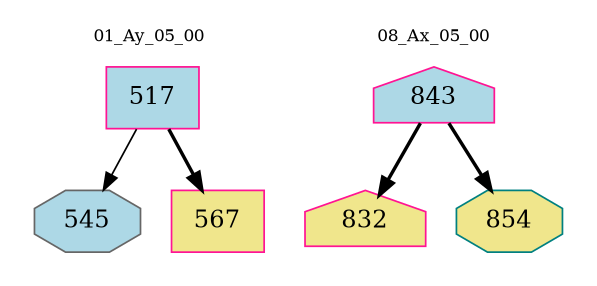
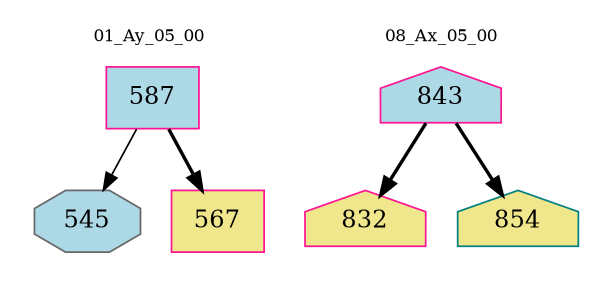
(153, 98) -> (153, 98)
(509, 221) -> (518, 221)
